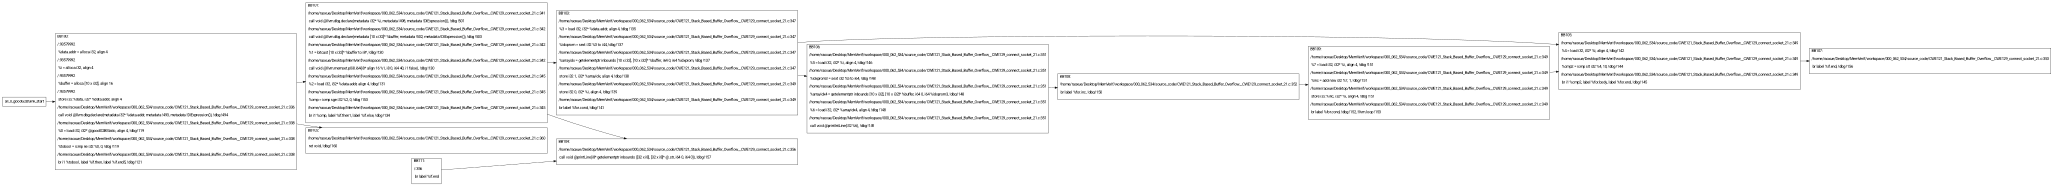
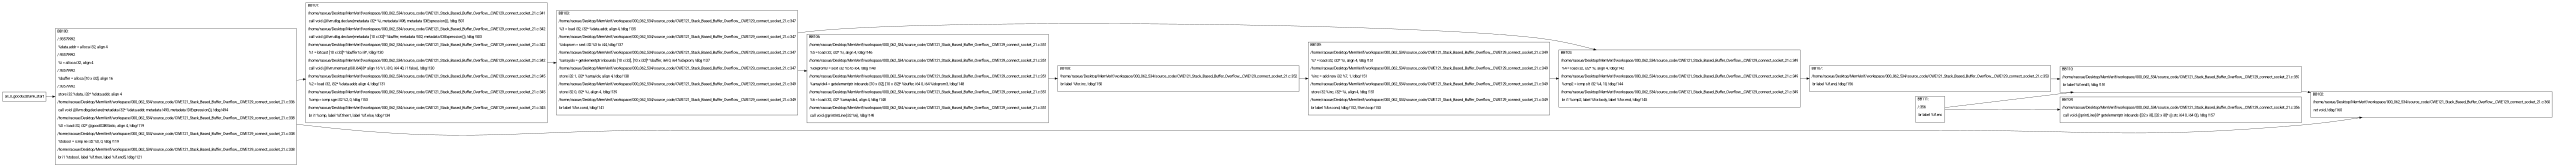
none -> (2181, 79)
(585, 127) -> none
